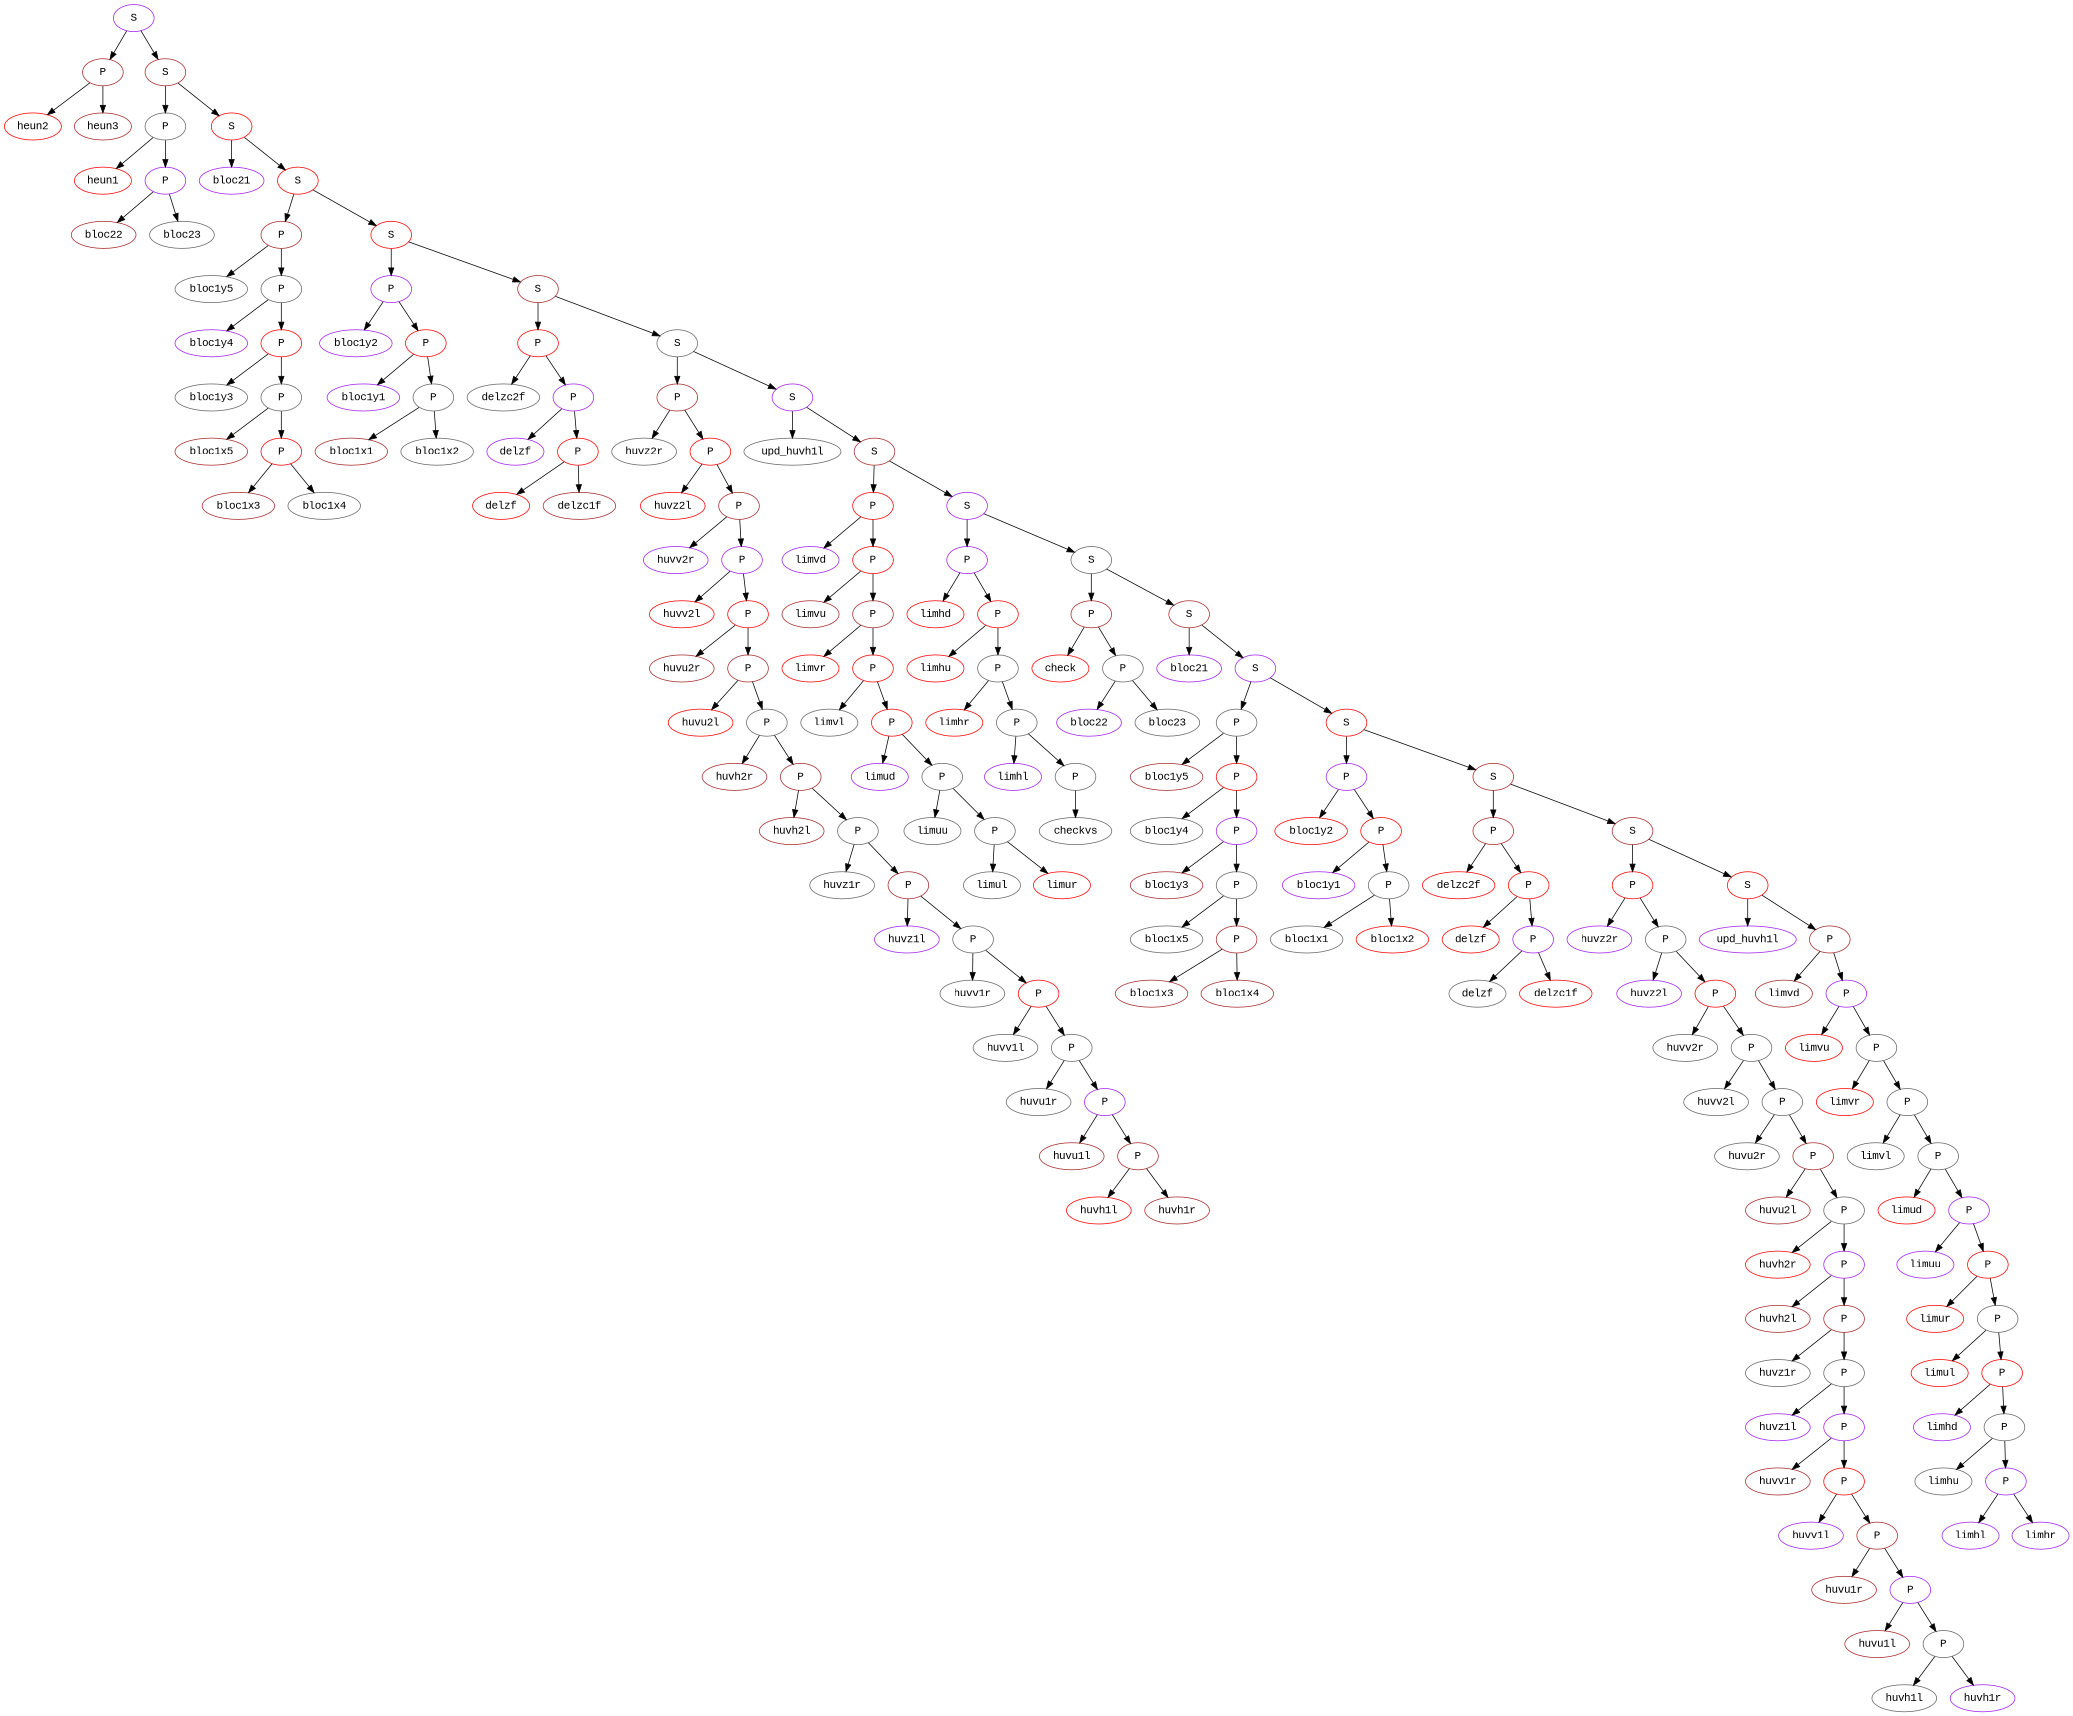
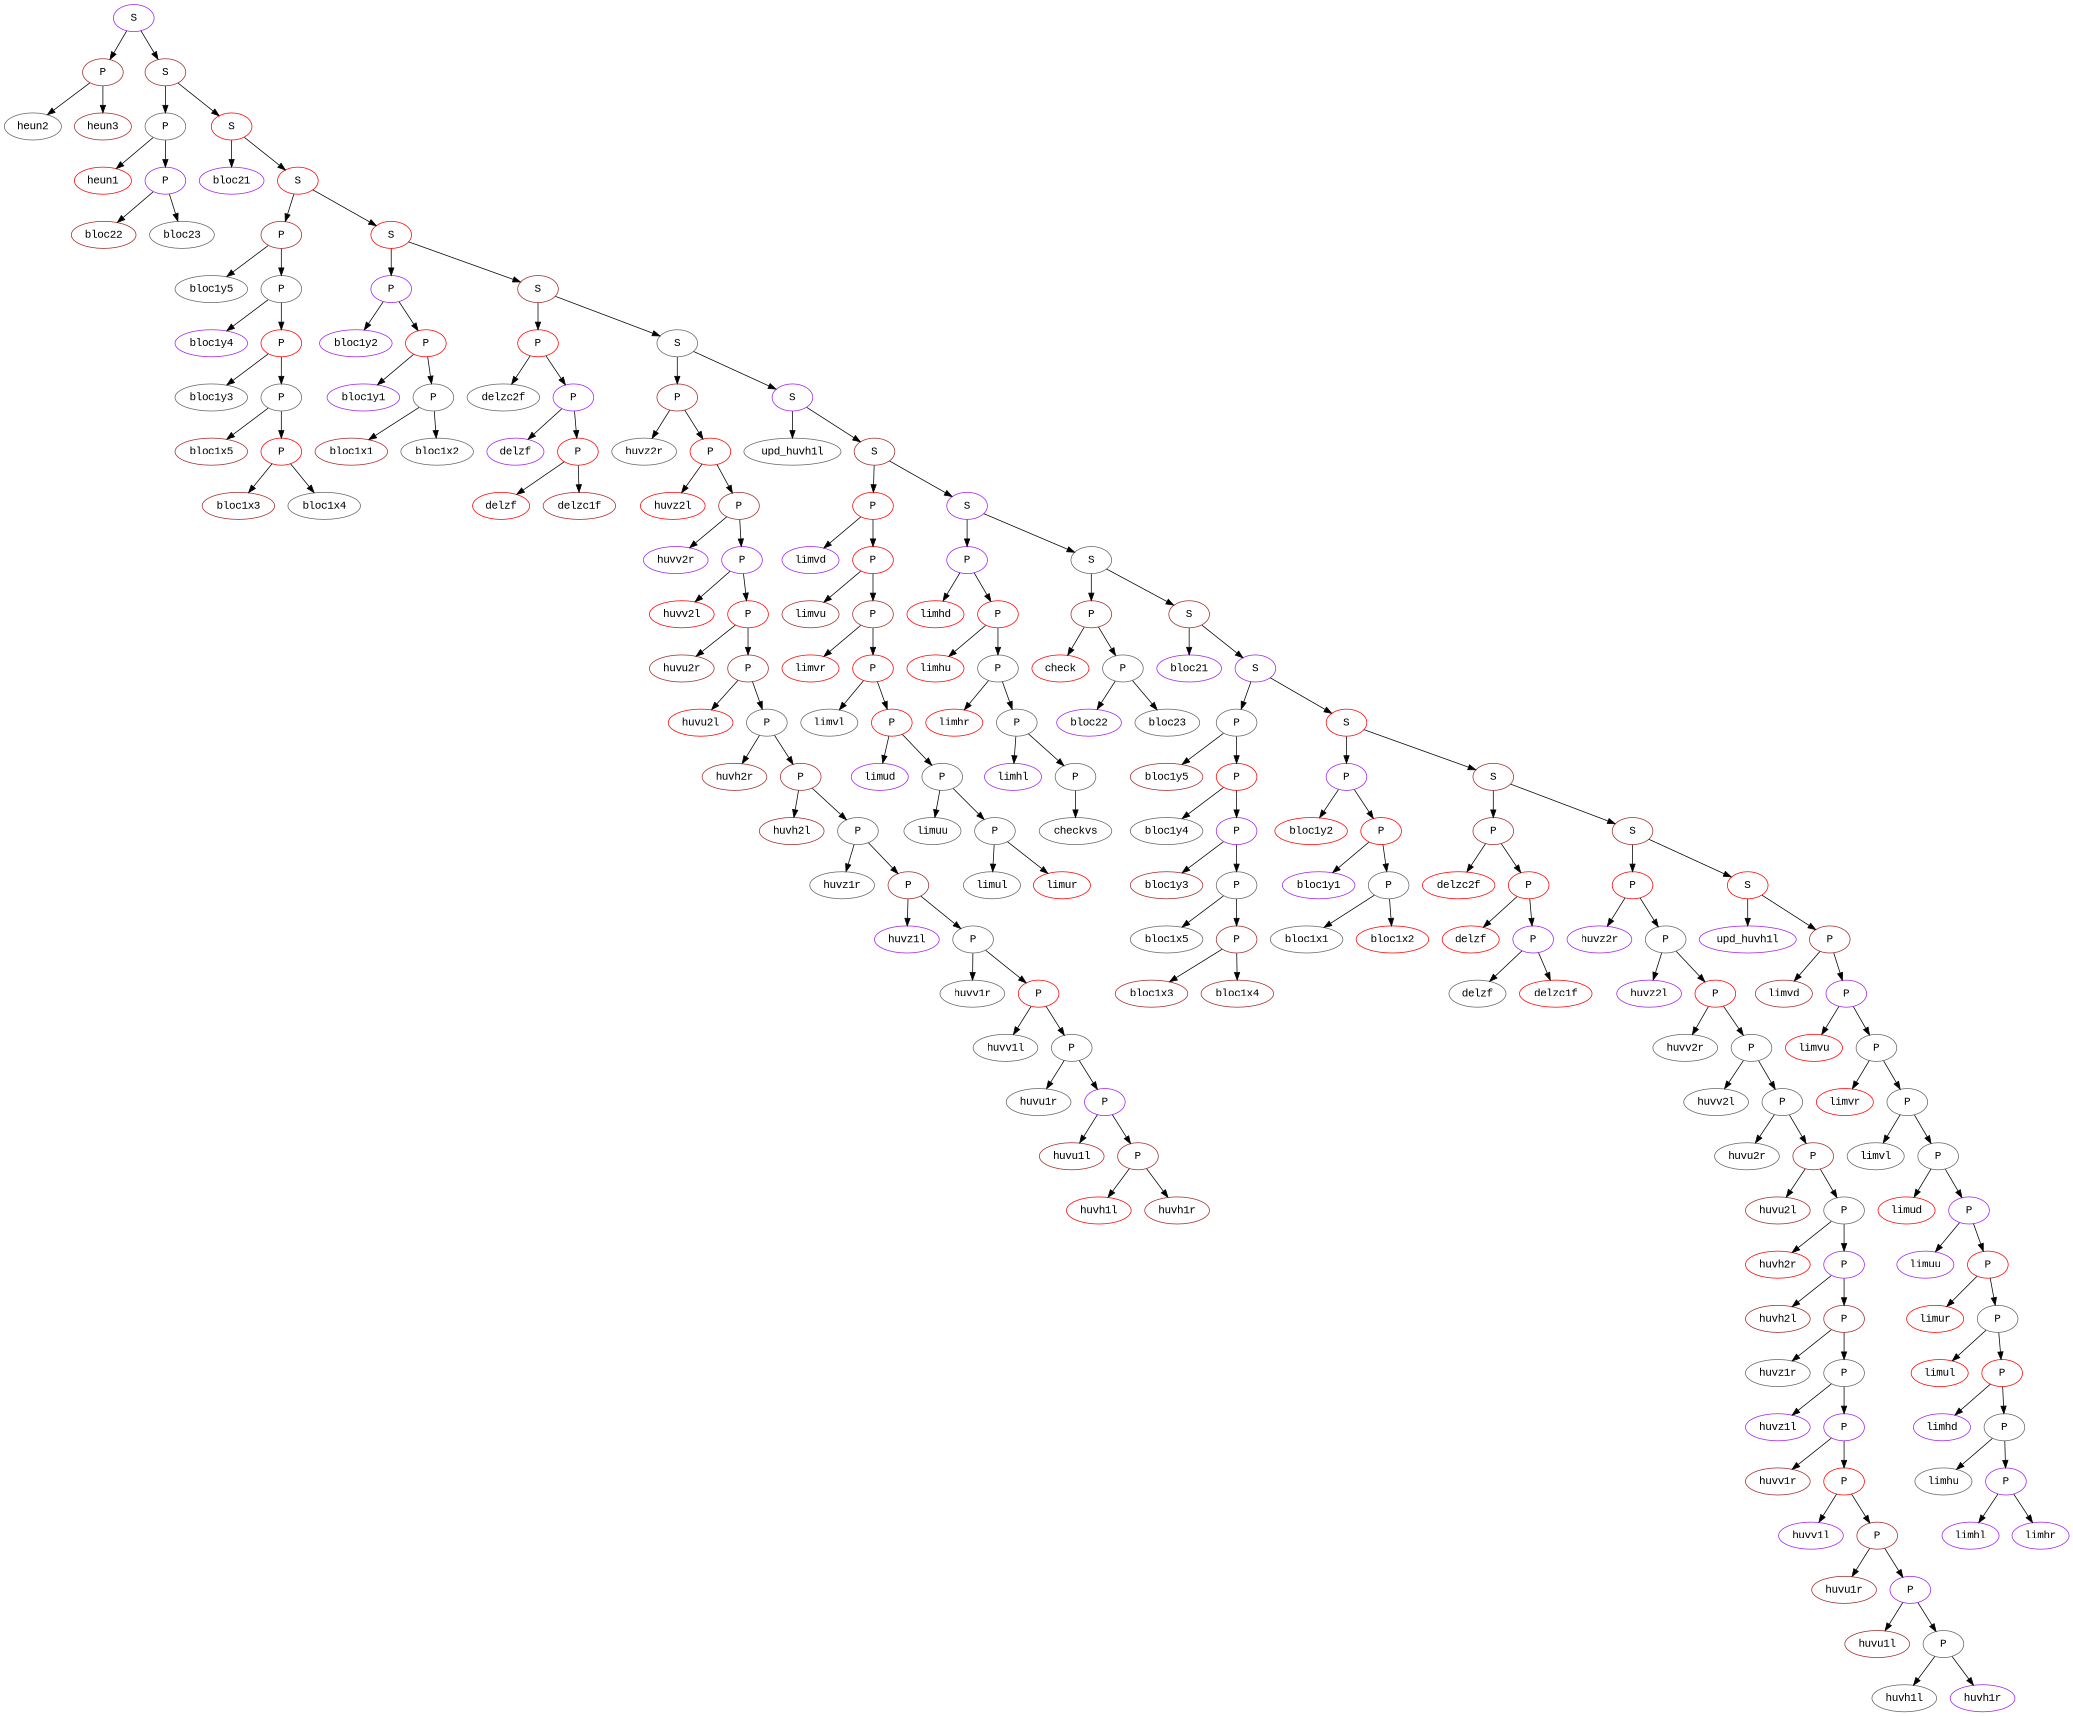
(33, 126) -> (33, 126)
